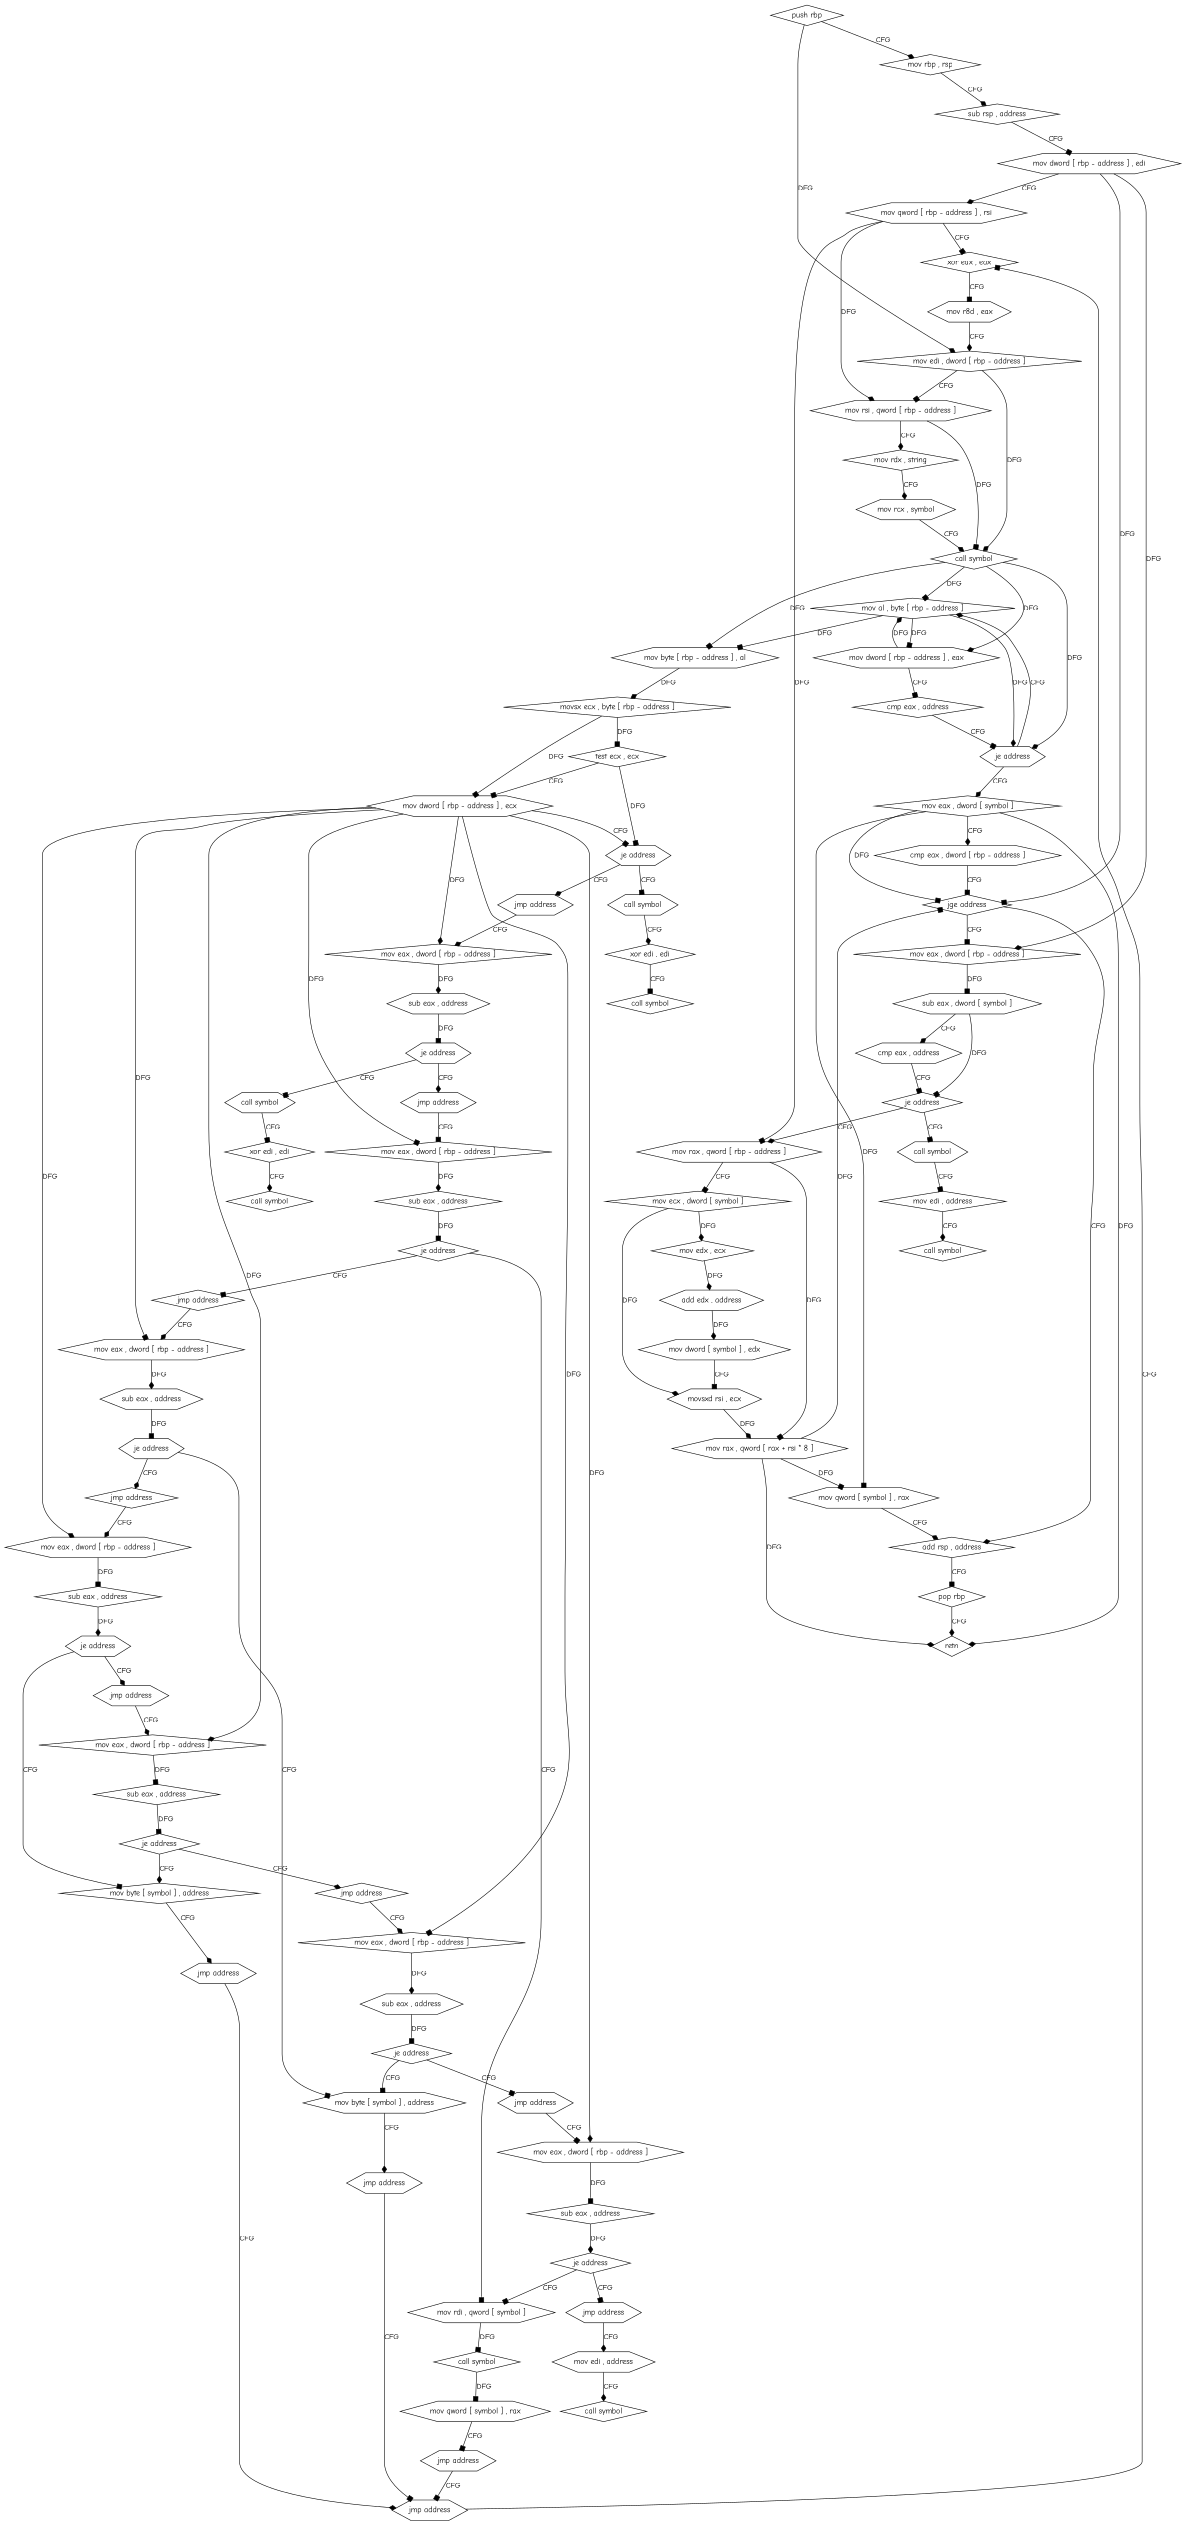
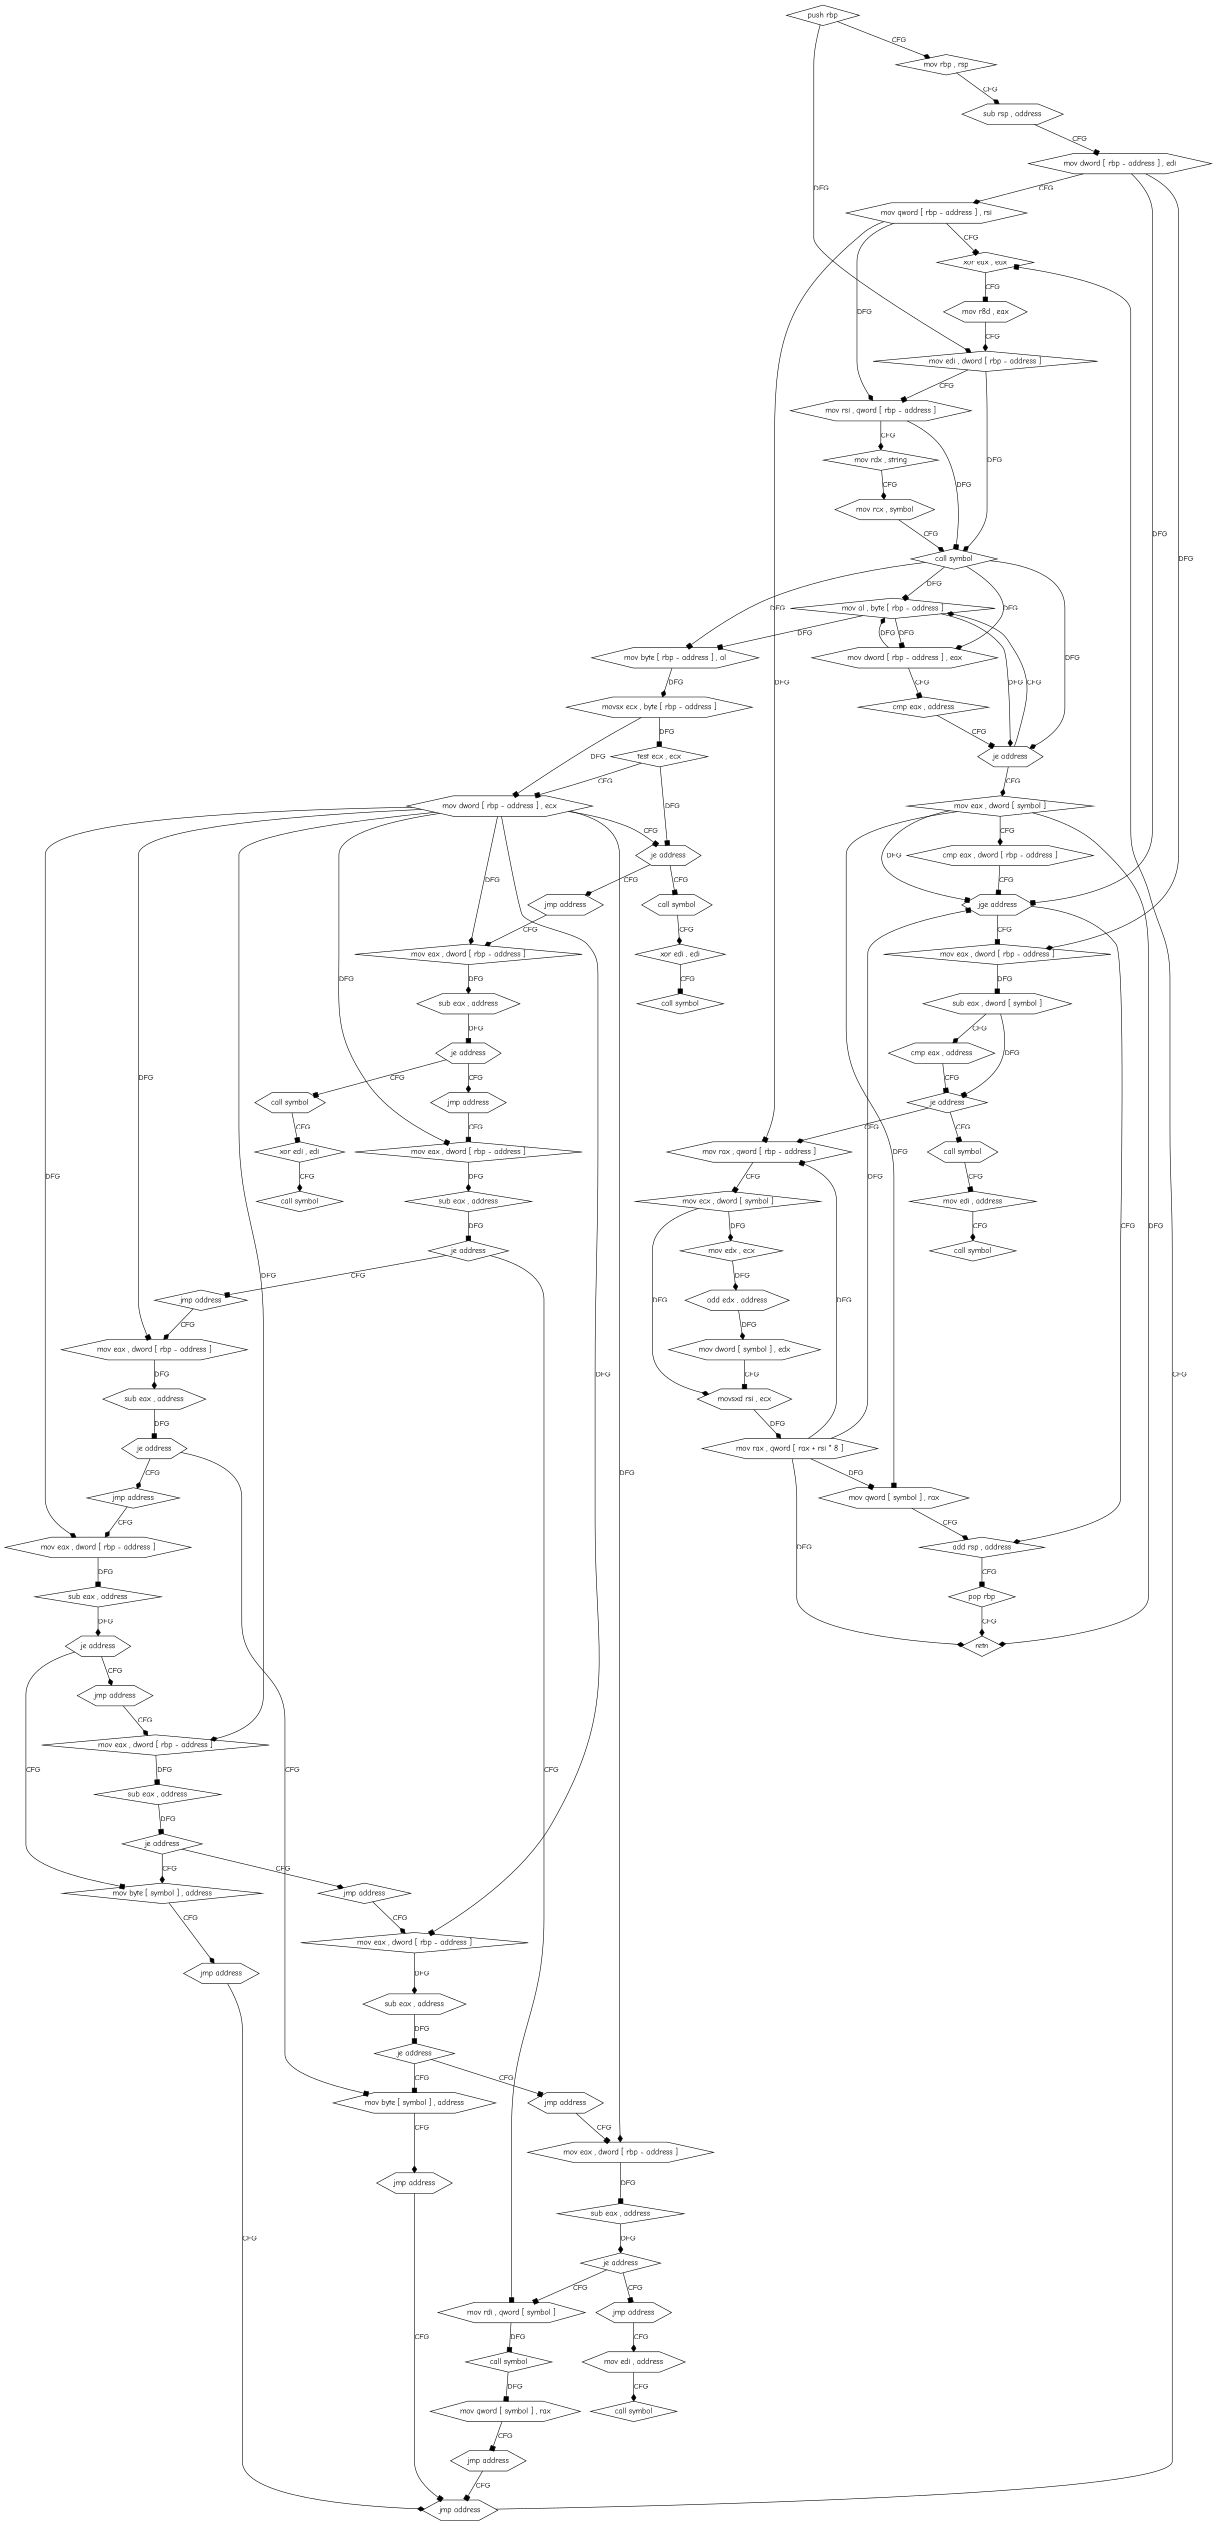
(997, 114) -> (1013, 114)
(617, 707) -> (659, 707)
(967, 905) -> (998, 905)
(806, 1294) -> (837, 1300)
